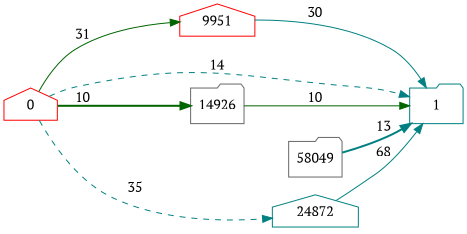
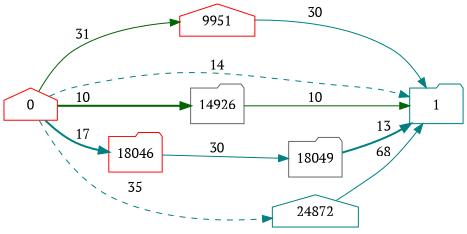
none -> (135, 154)
(315, 159) -> (315, 159)
